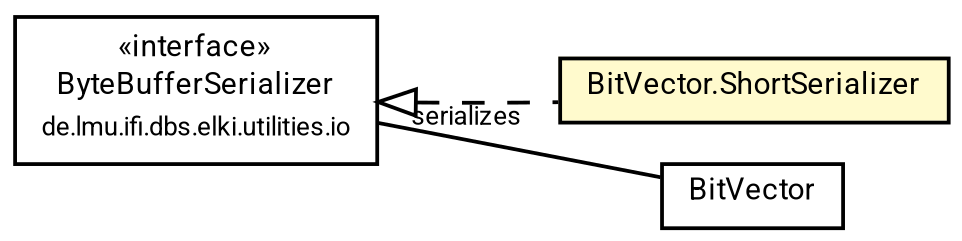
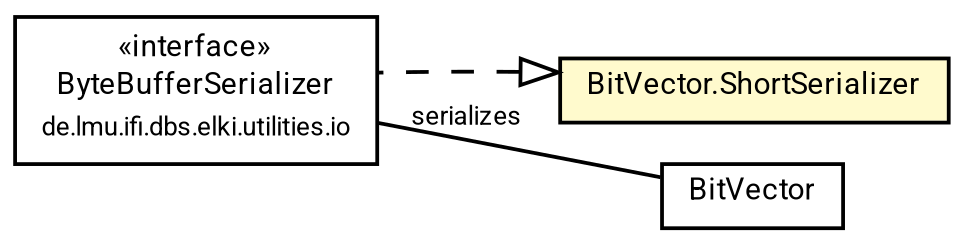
(487, 103) -> (449, 72)
